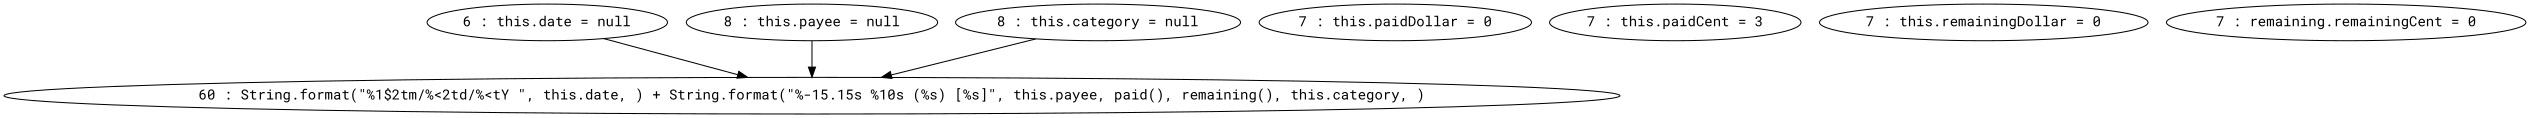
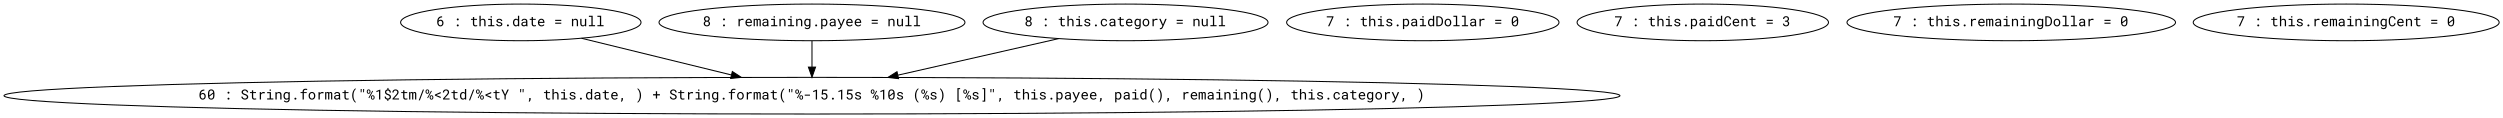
(812, 22) -> (812, 22)
(2346, 22) -> (2346, 22)
